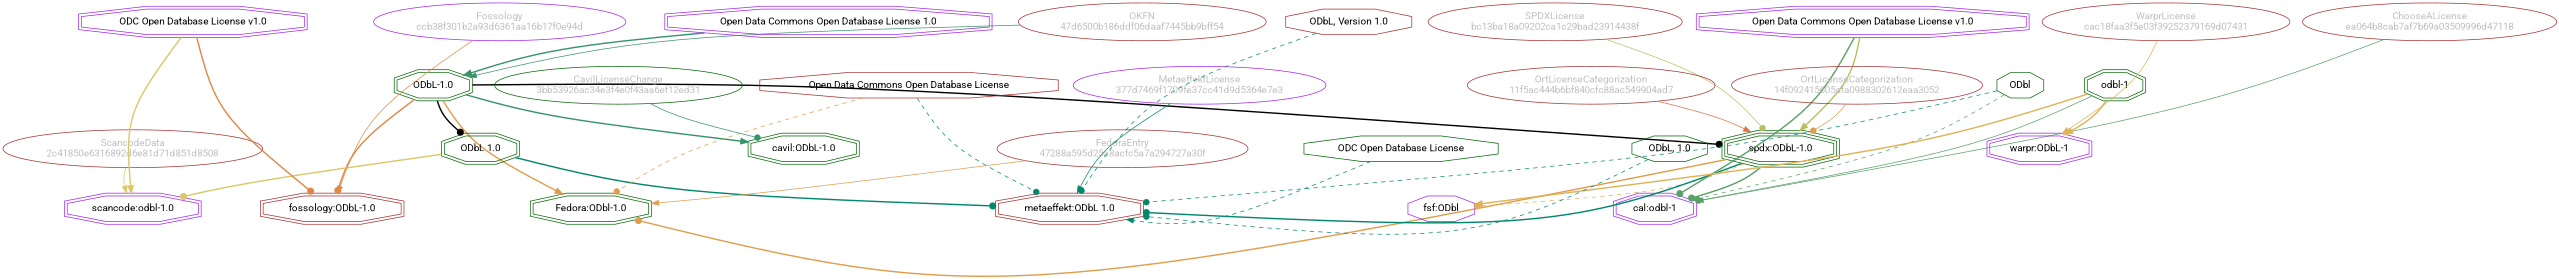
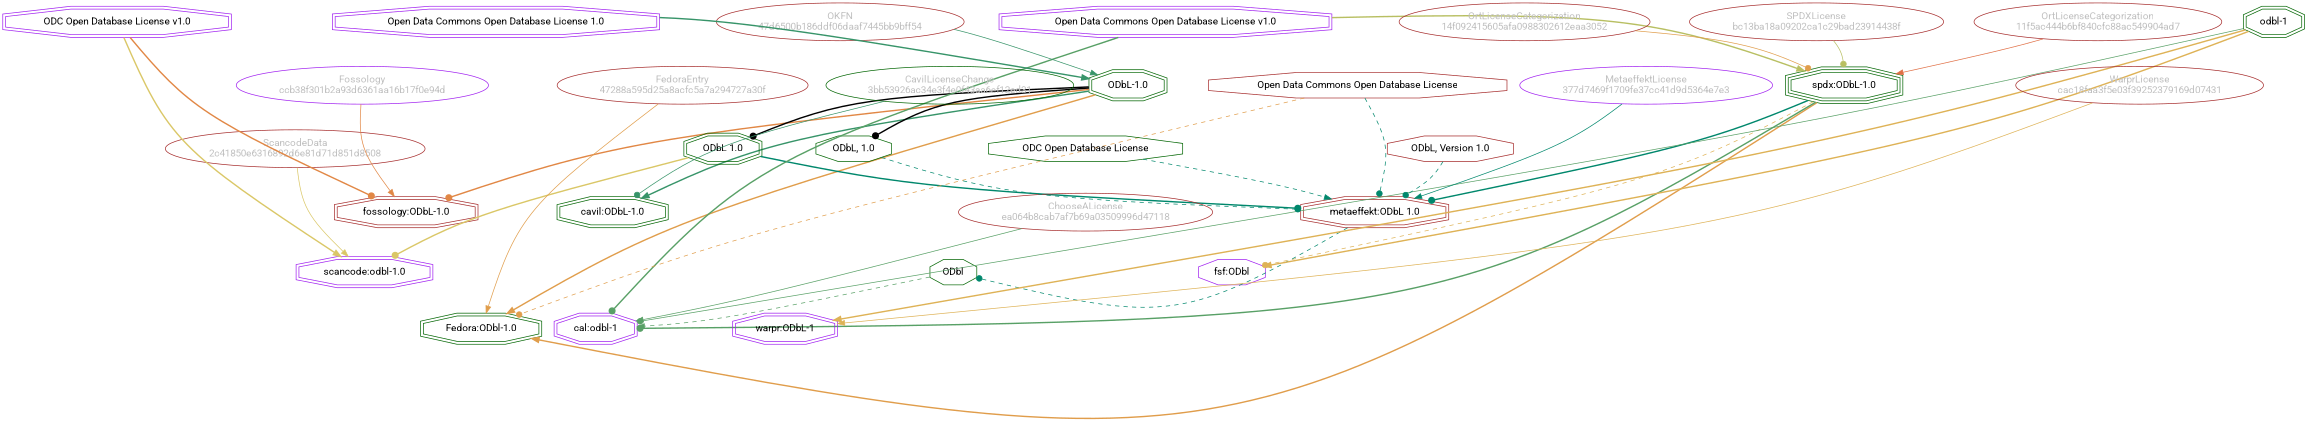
(1095, 101) -> (980, 98)
(1576, 164) -> (1172, 305)
(1185, 259) -> (1213, 407)
